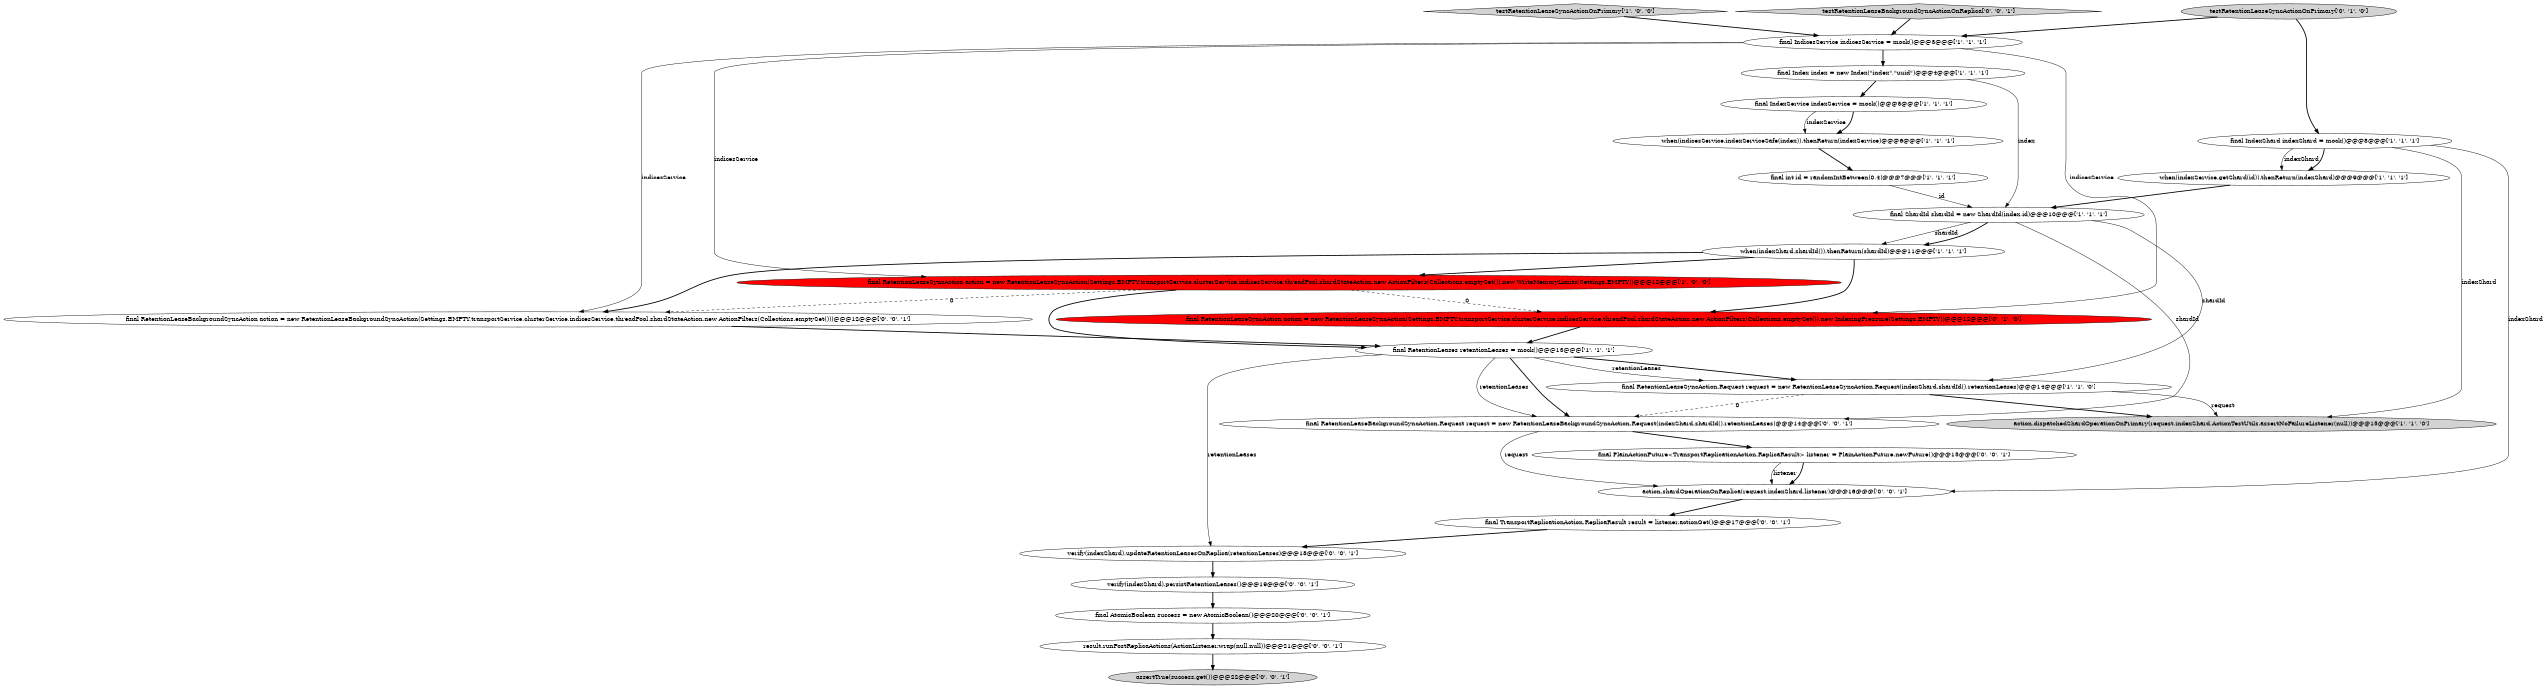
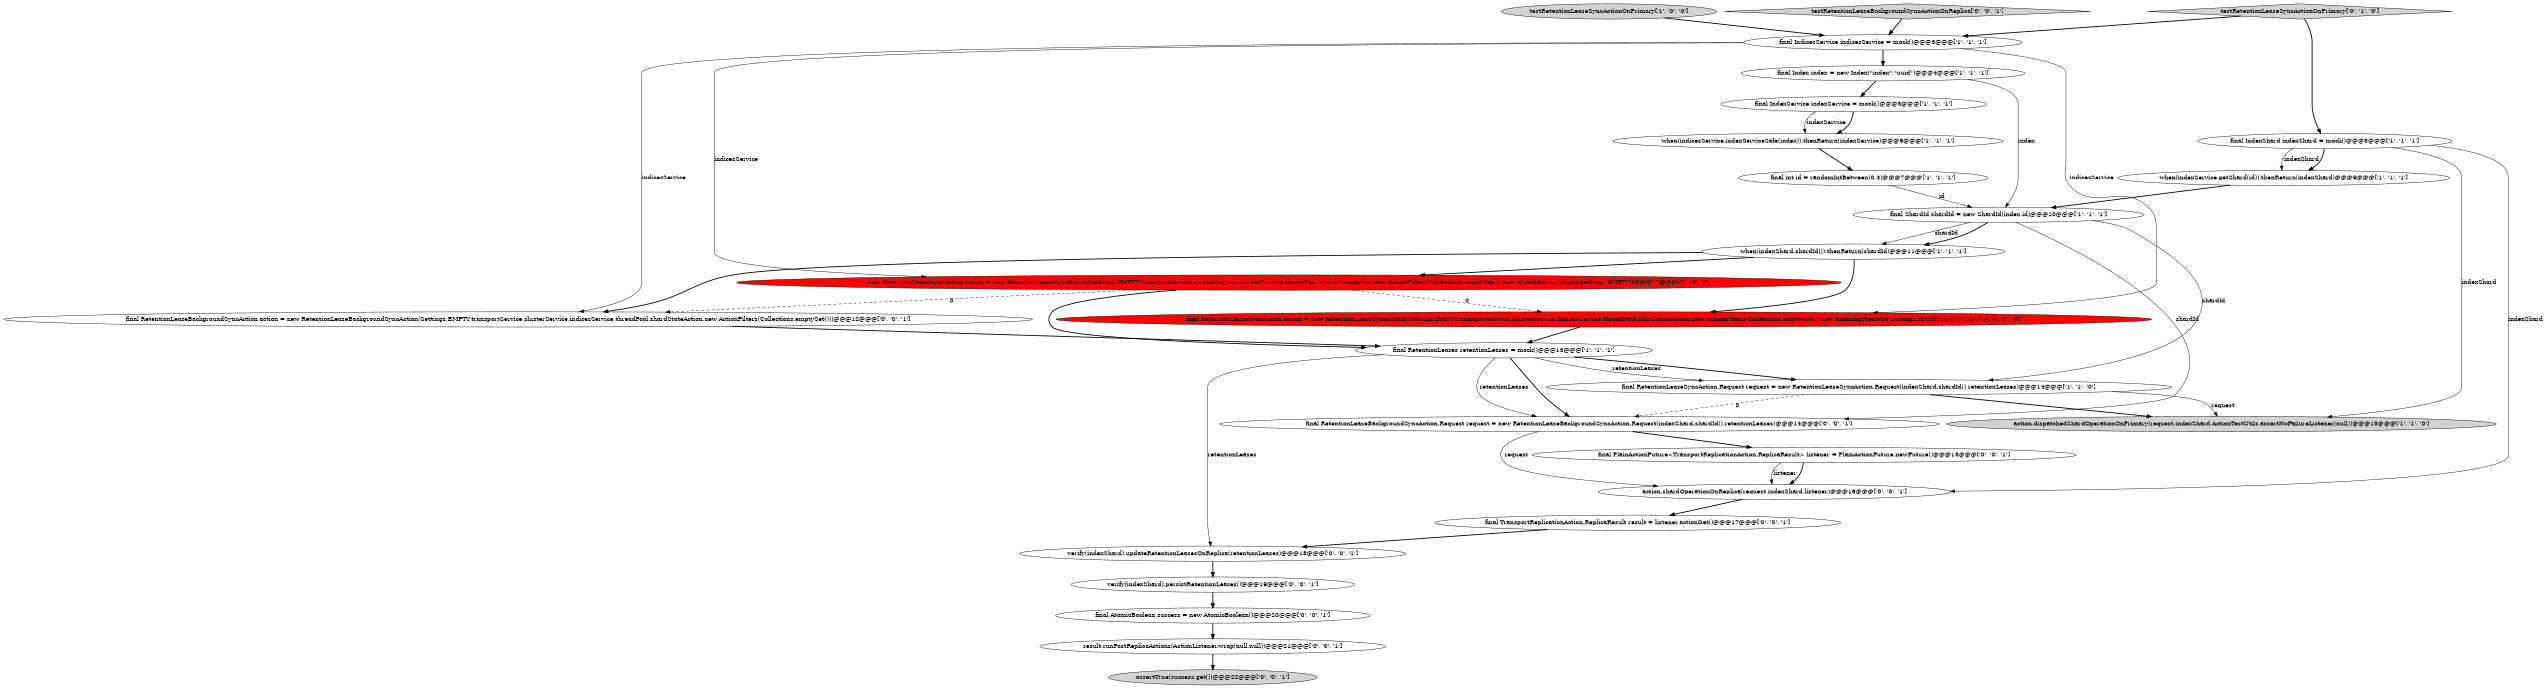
(1575, 11) -> (1609, 11)
(2289, 11) -> (2300, 11)
